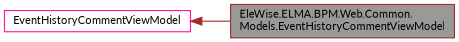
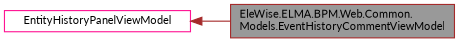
(97, 21) -> (97, 21)
